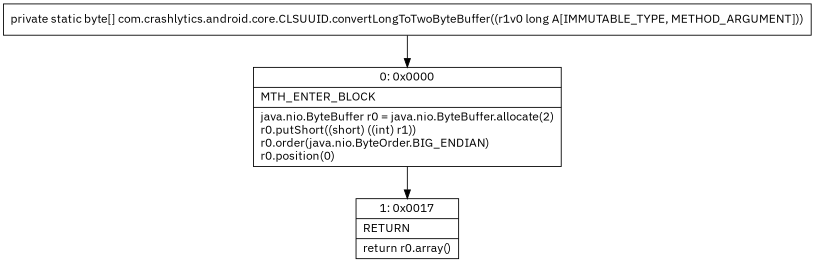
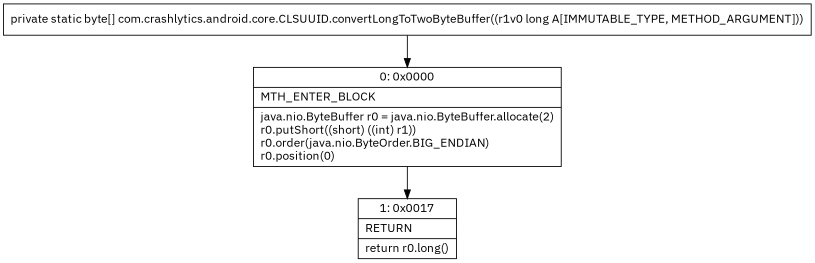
(407, 248) -> (407, 248)
